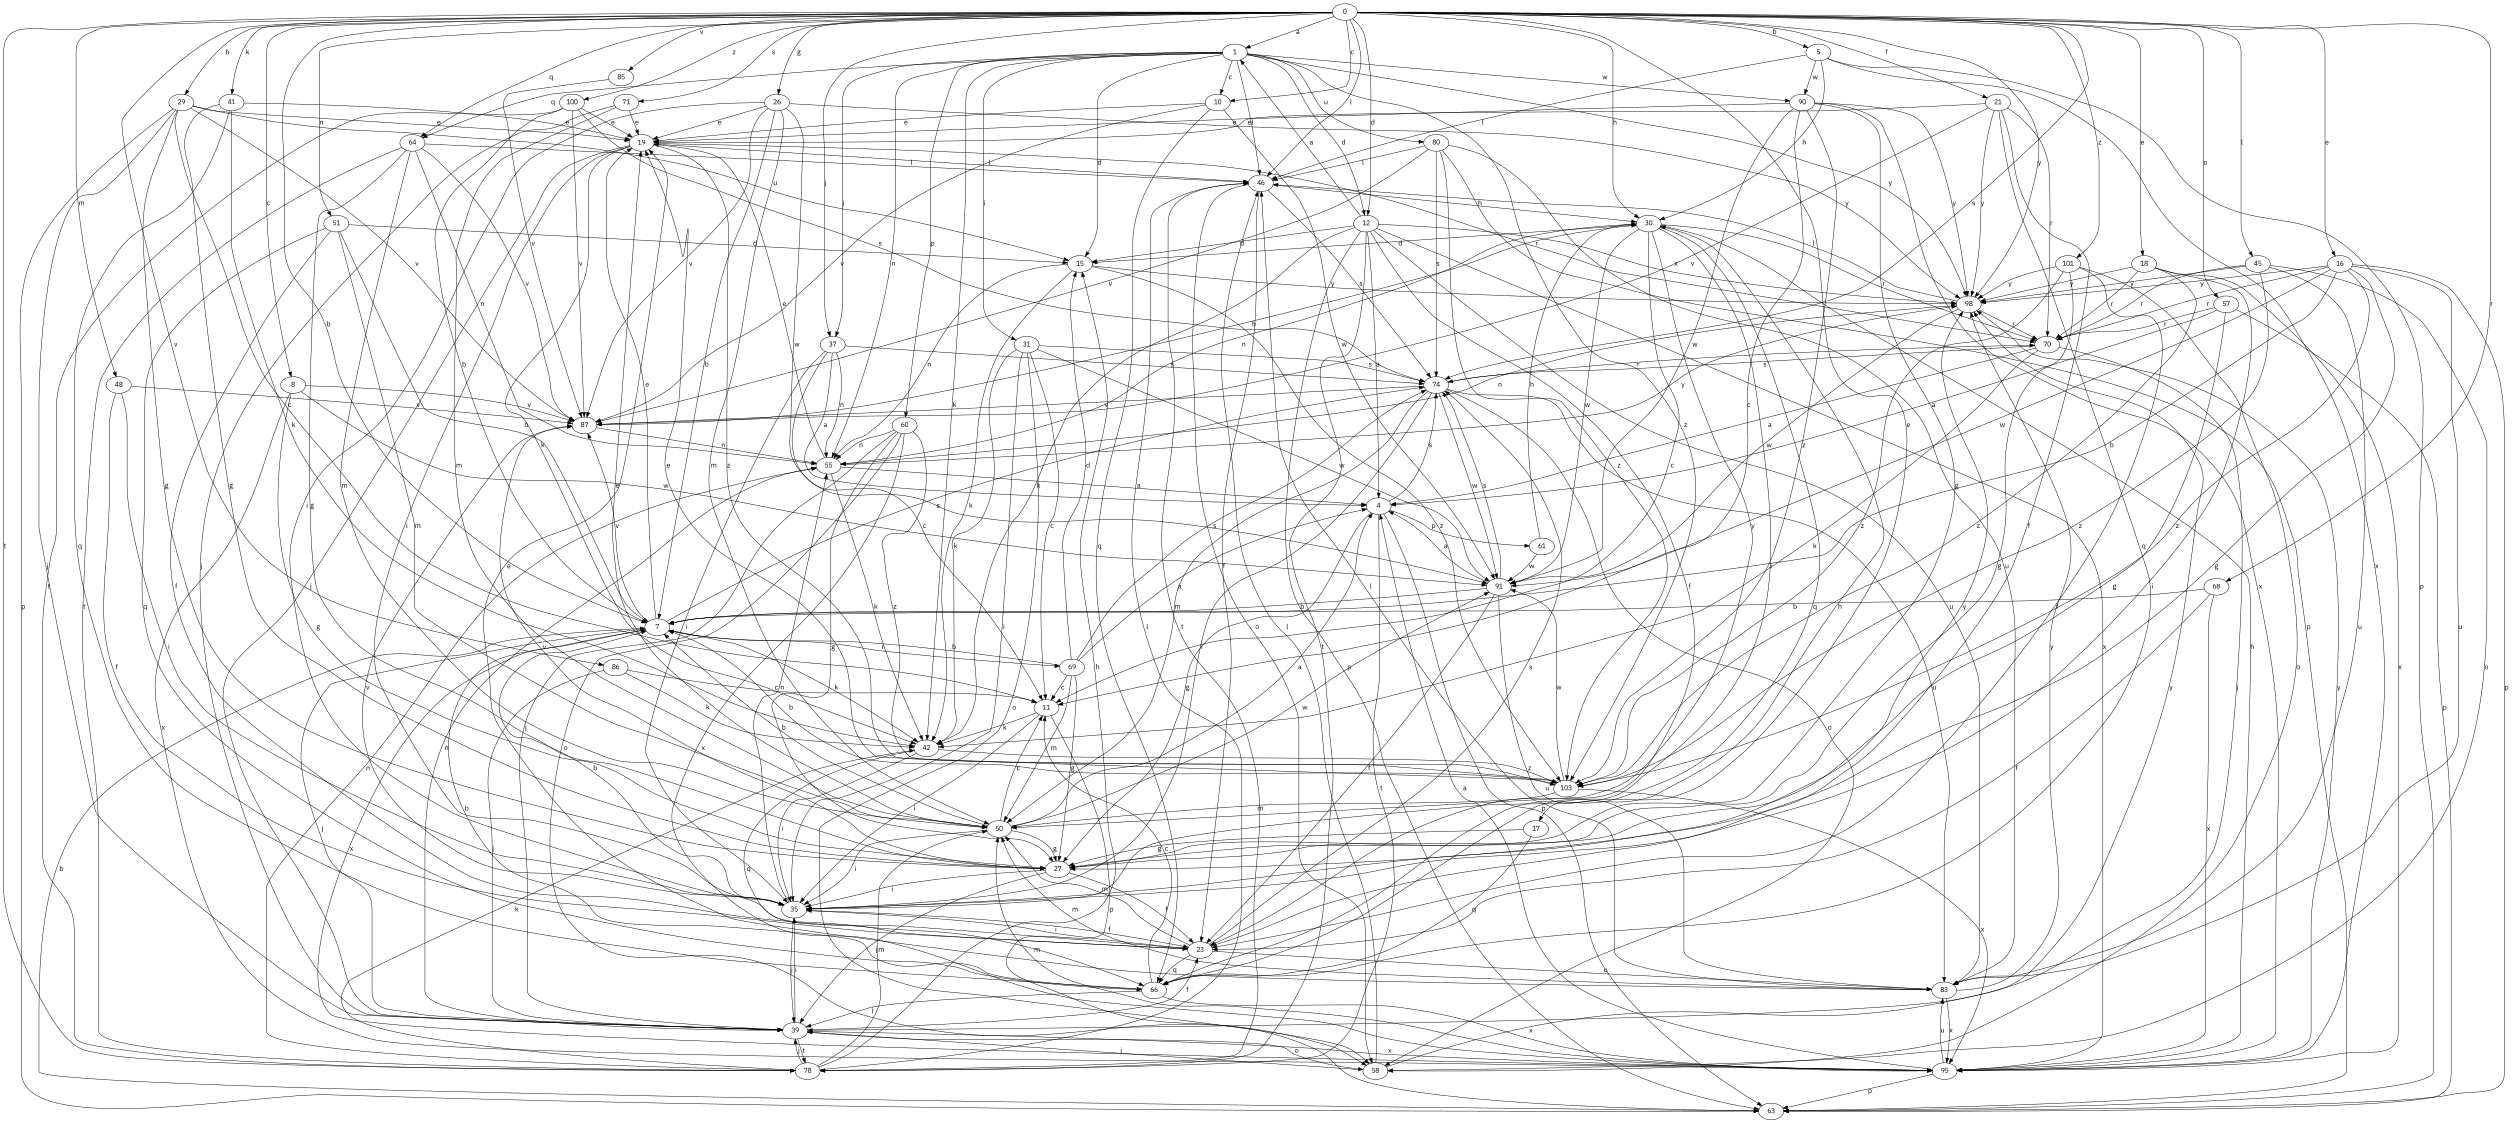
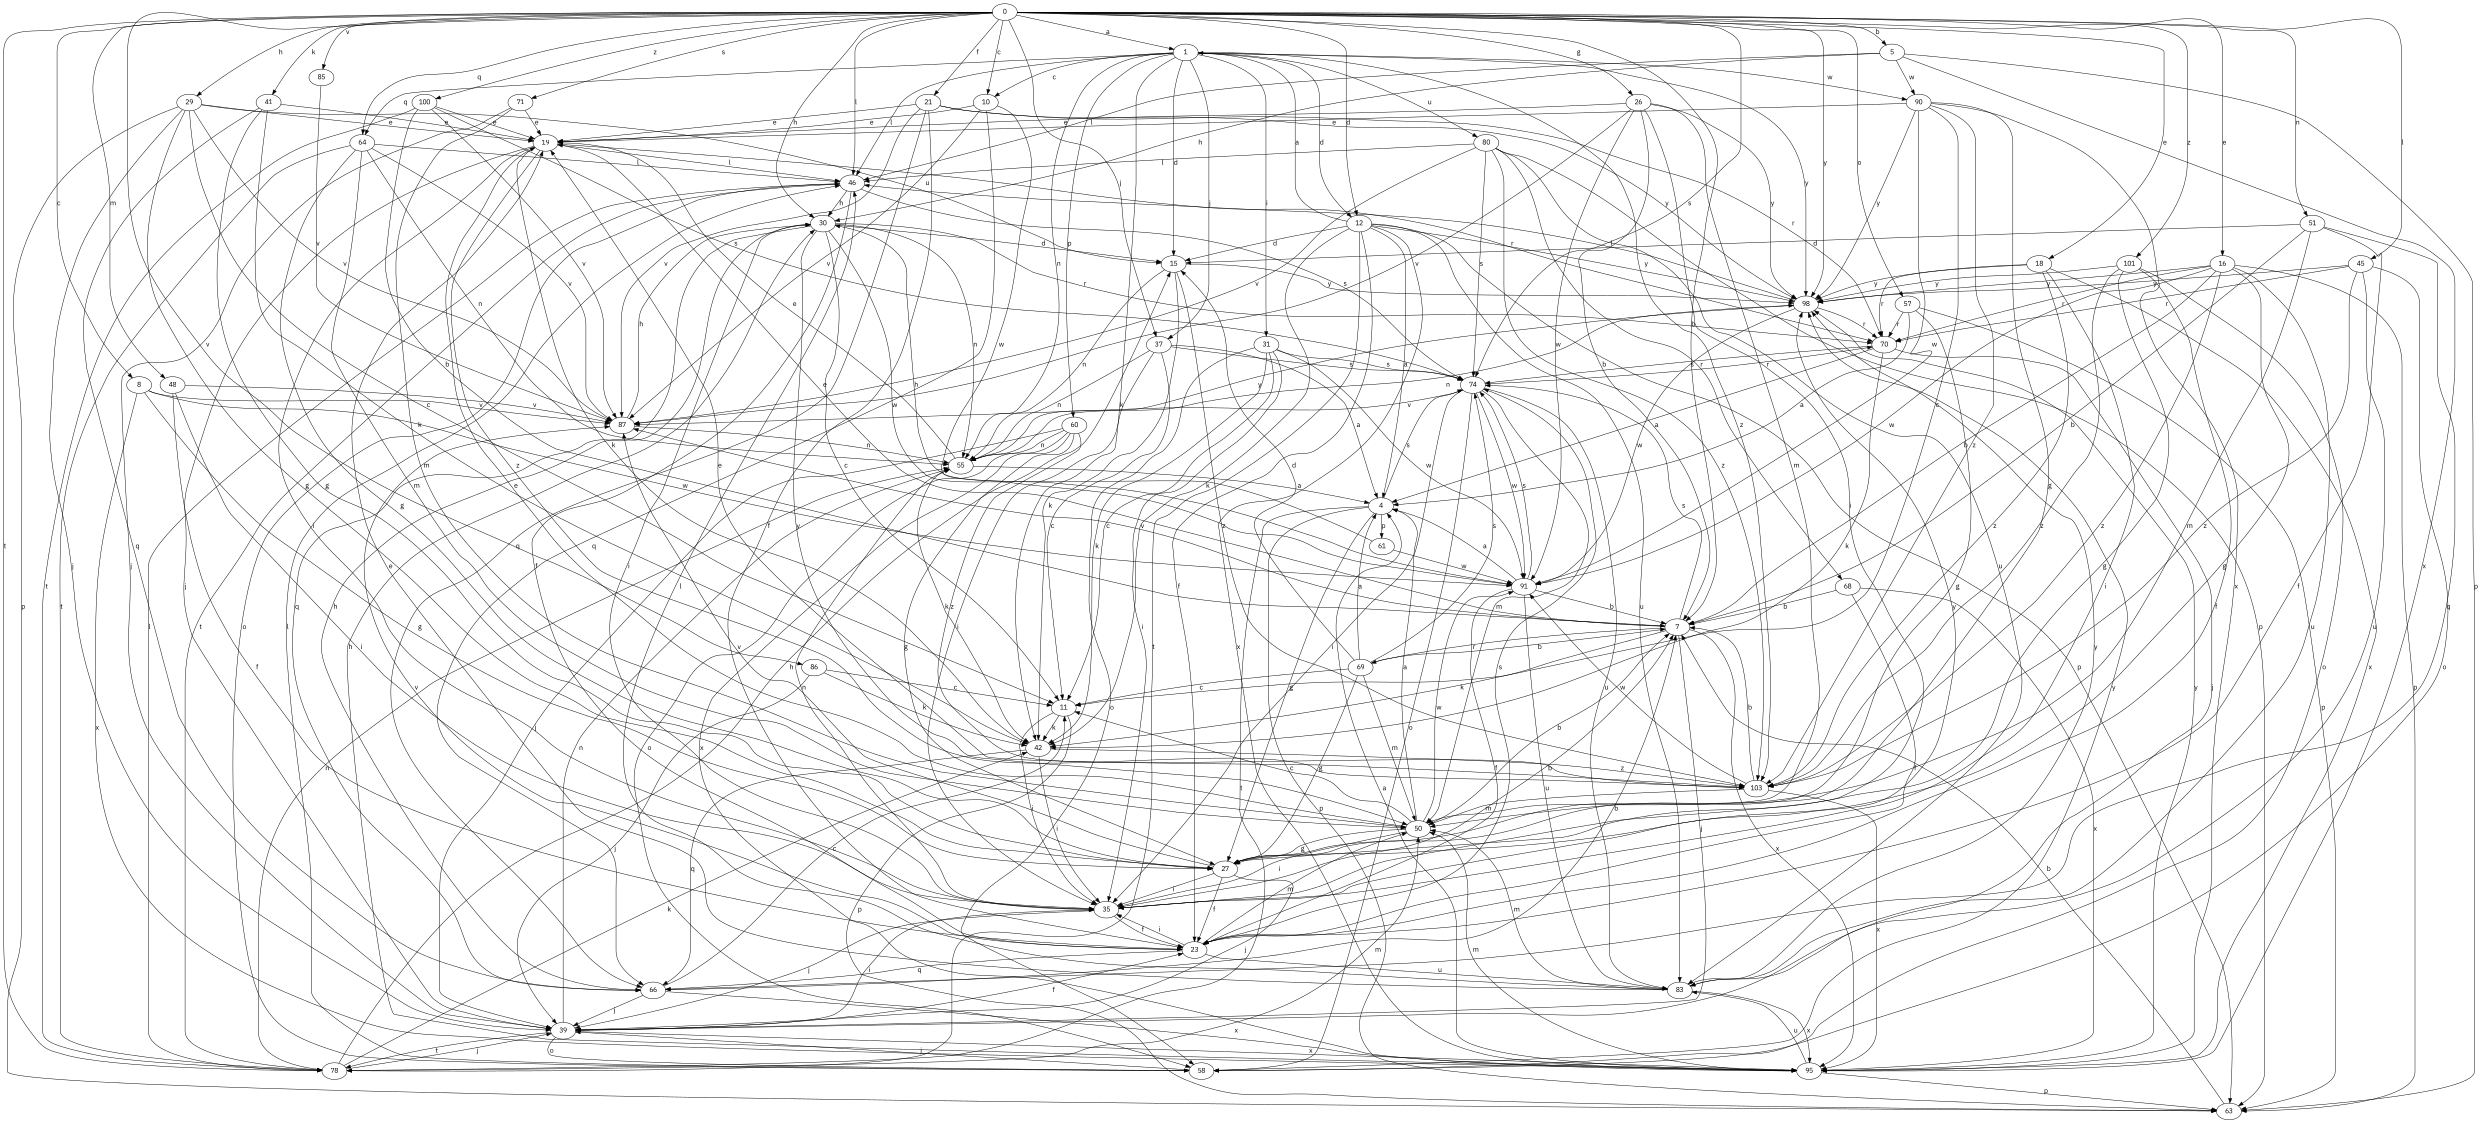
(2344, 26) -> (1675, 349)
(1676, 264) -> (1646, 264)
(1536, 829) -> none
